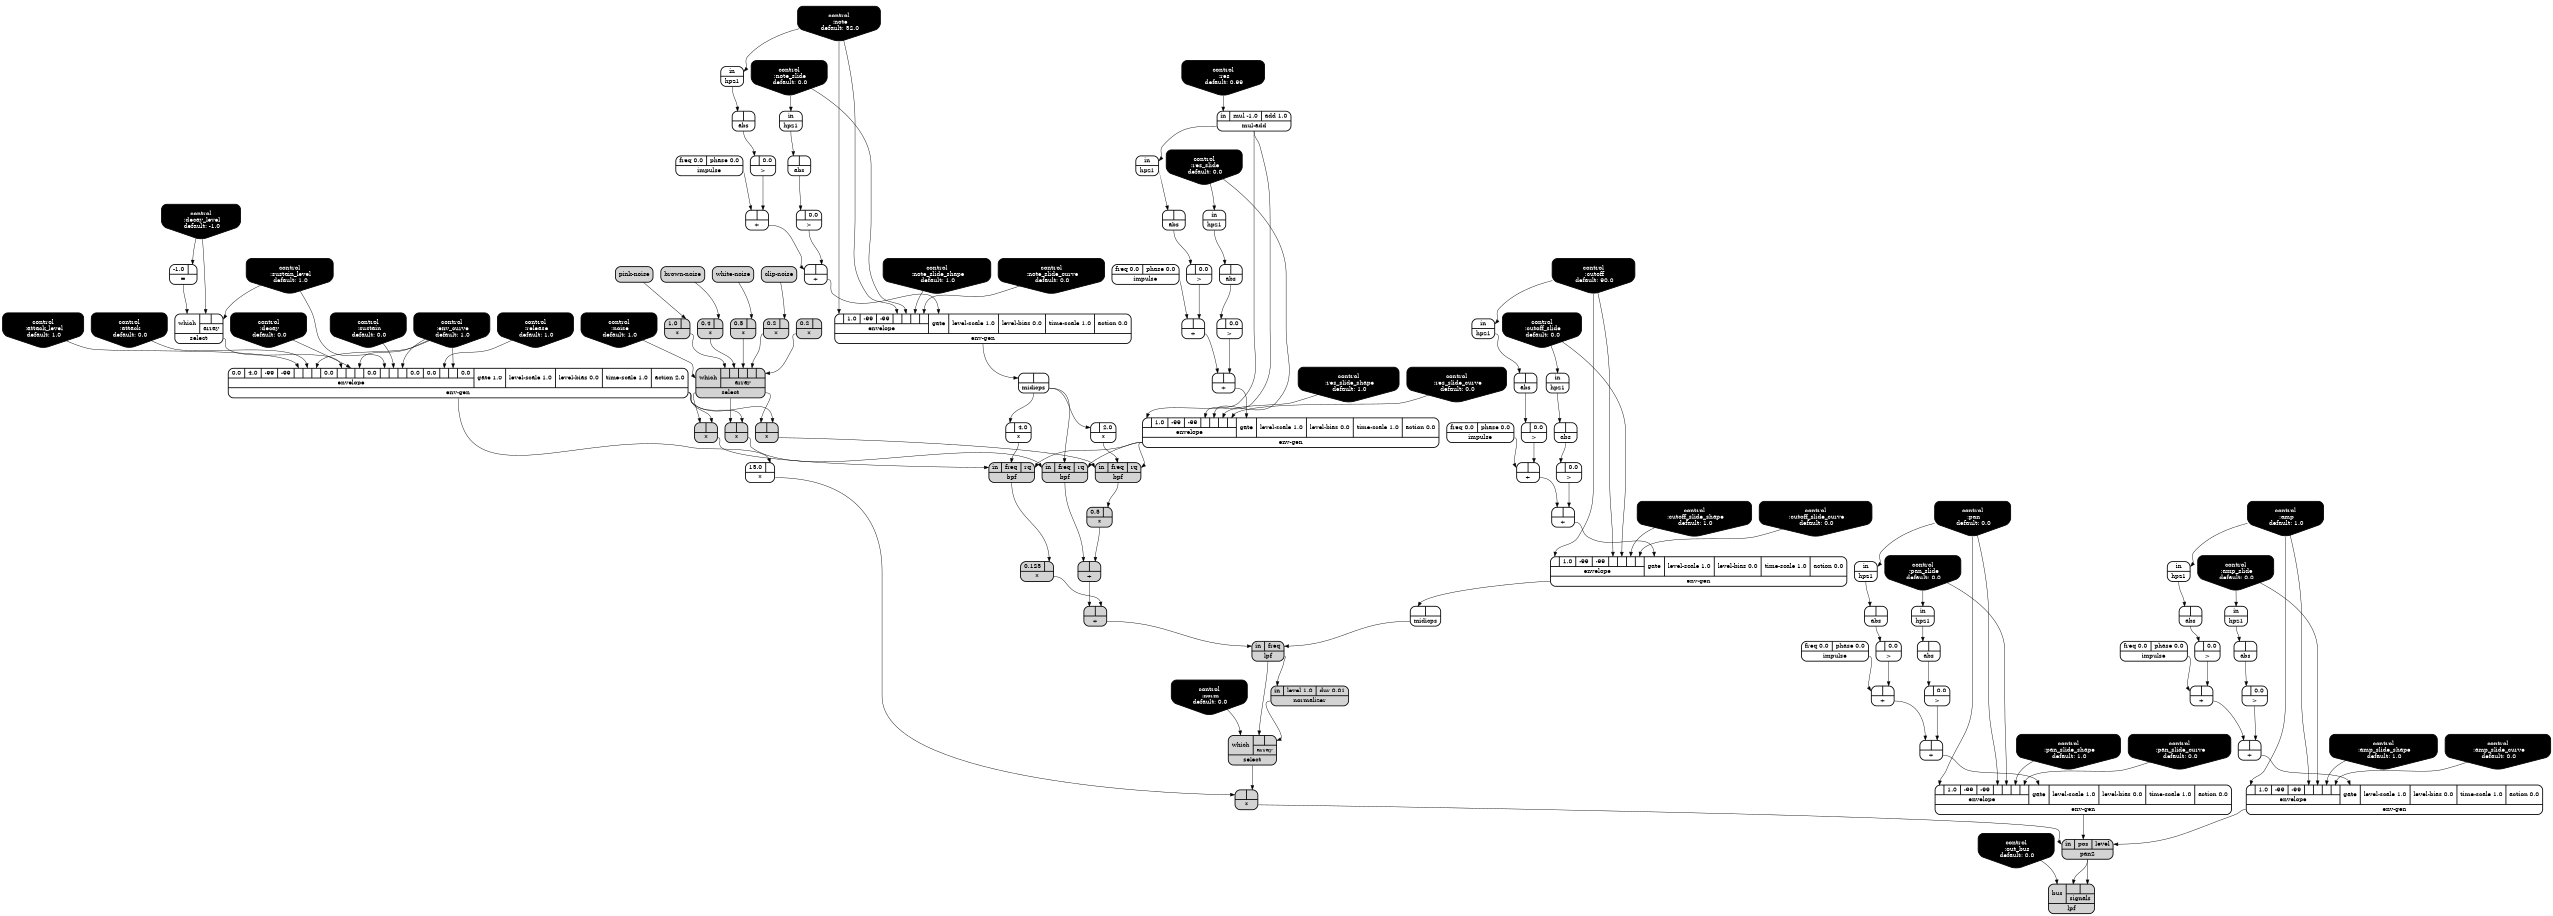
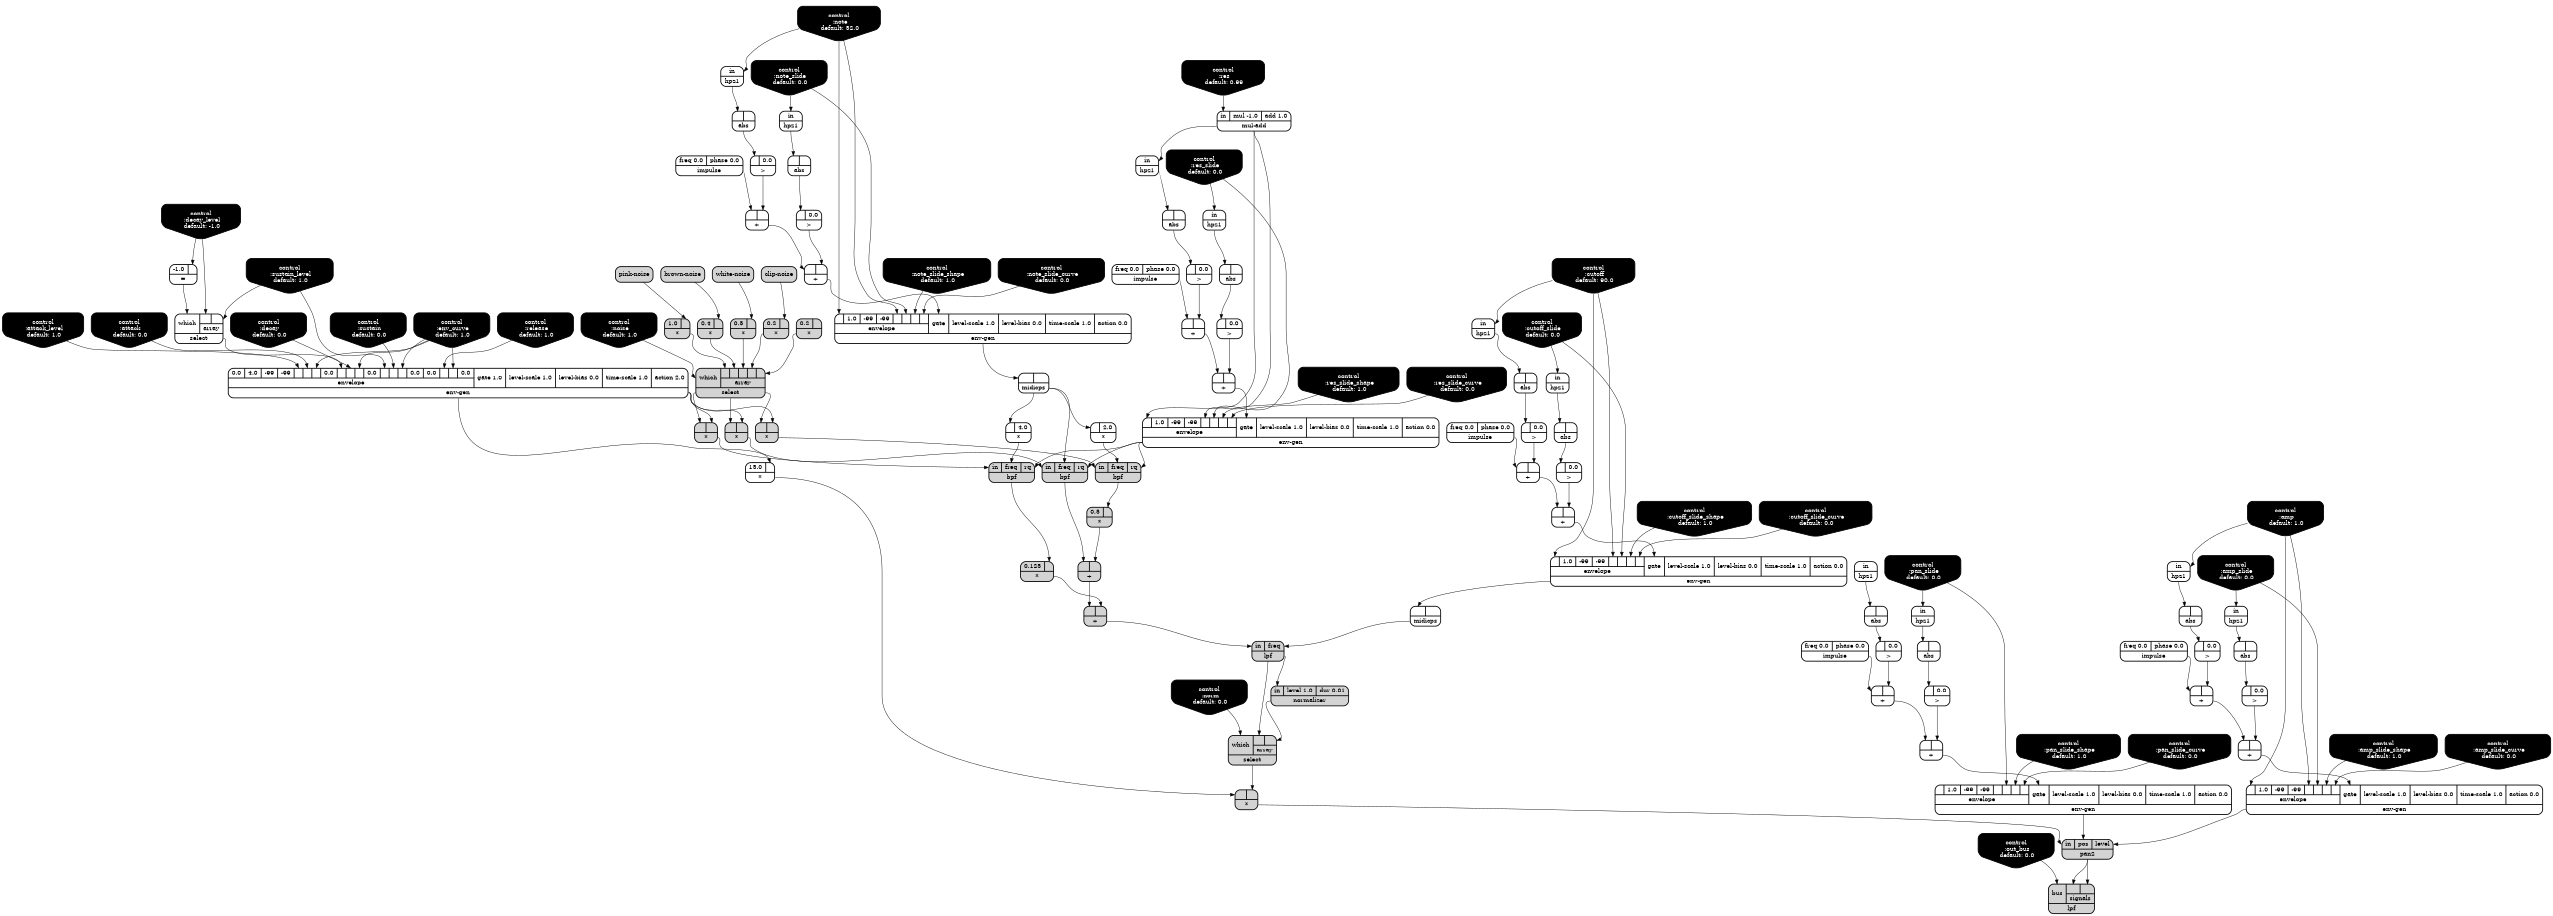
(1973, 517) -> none
